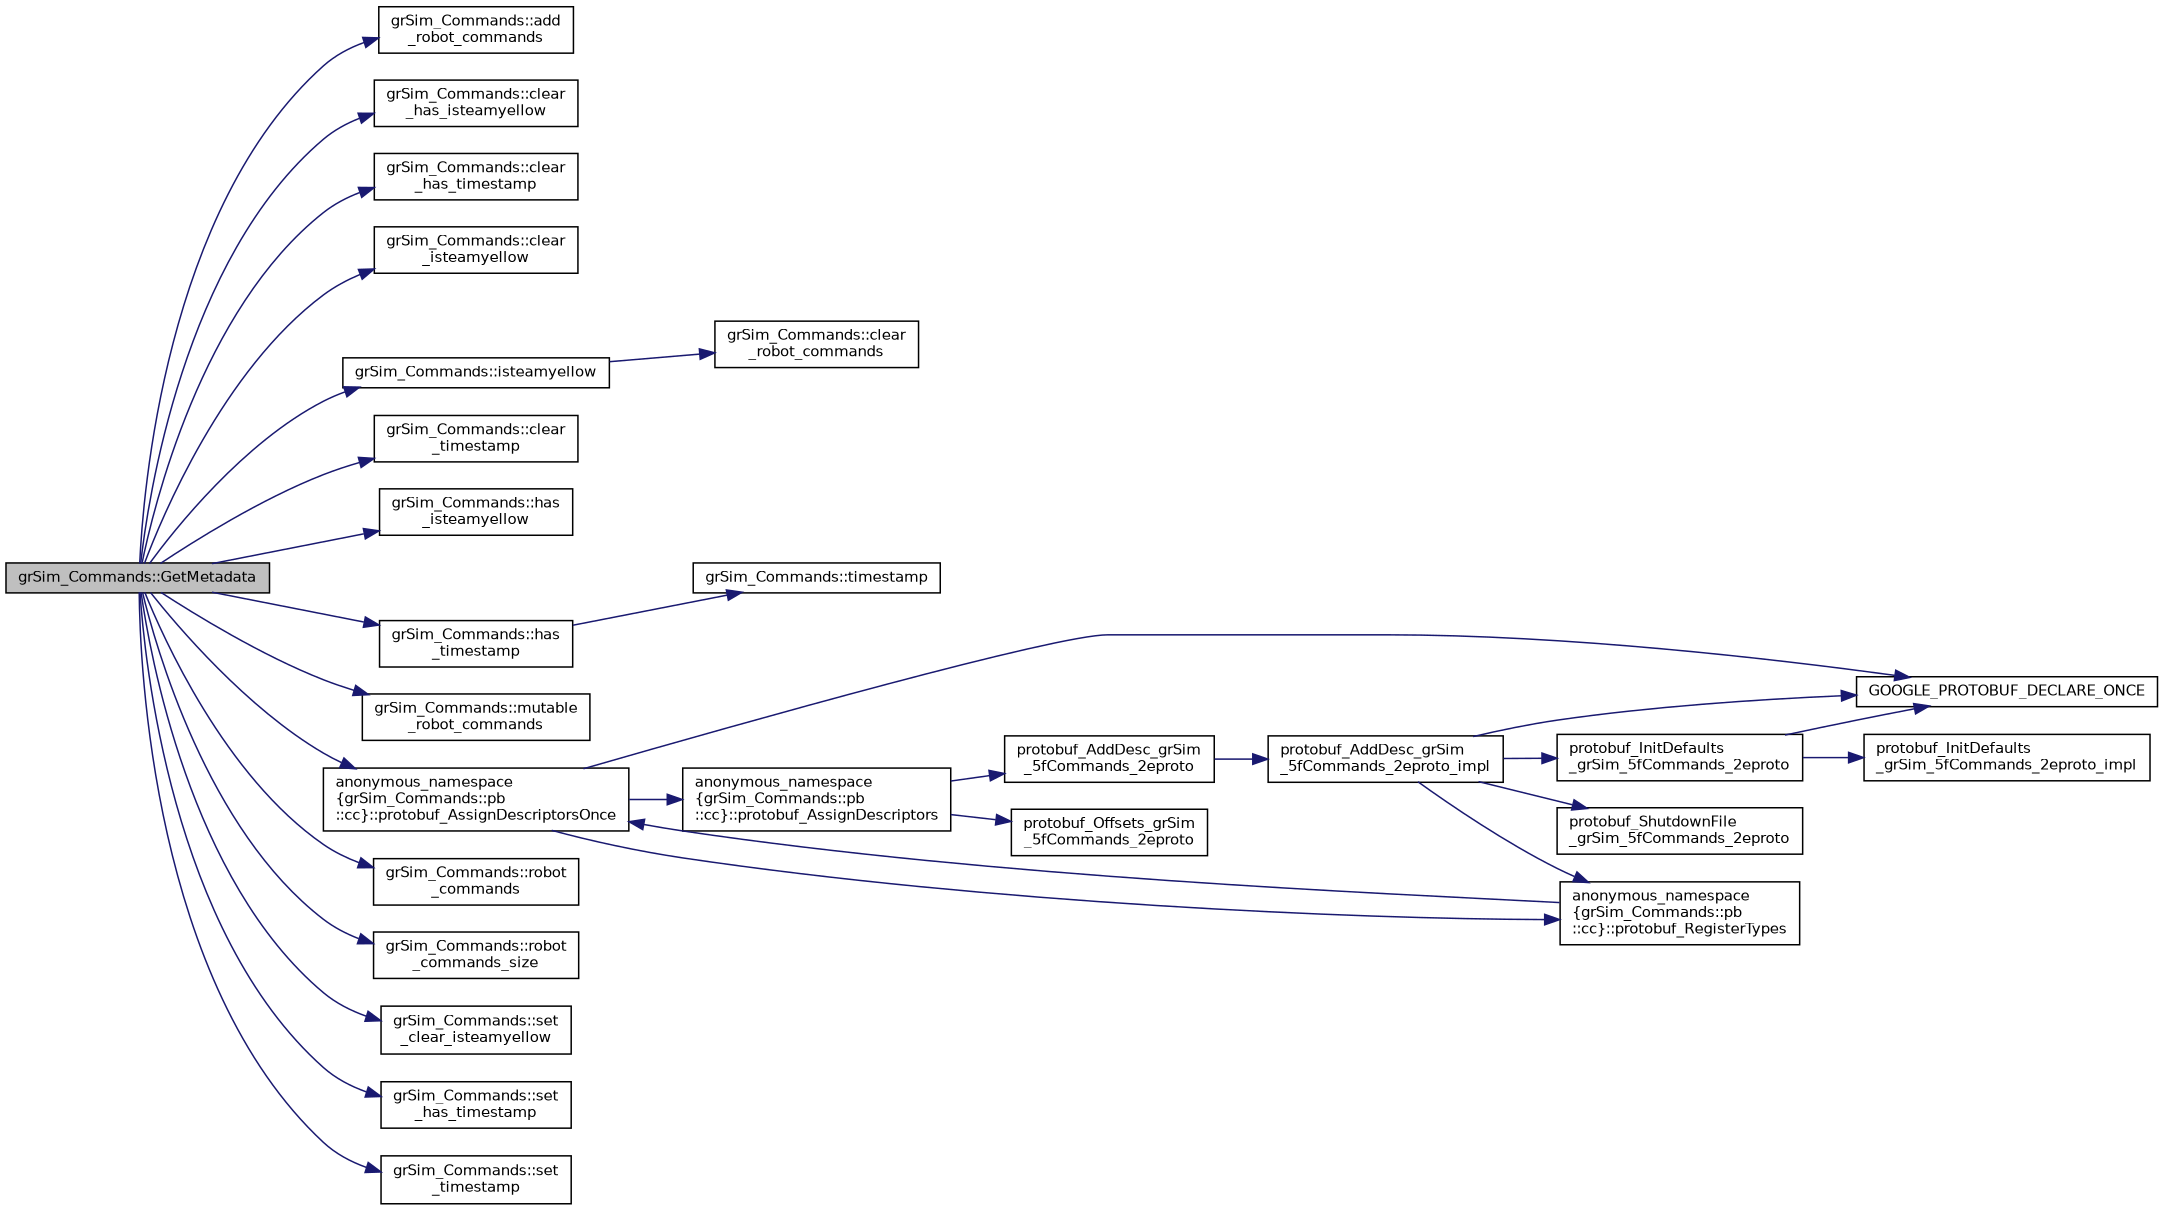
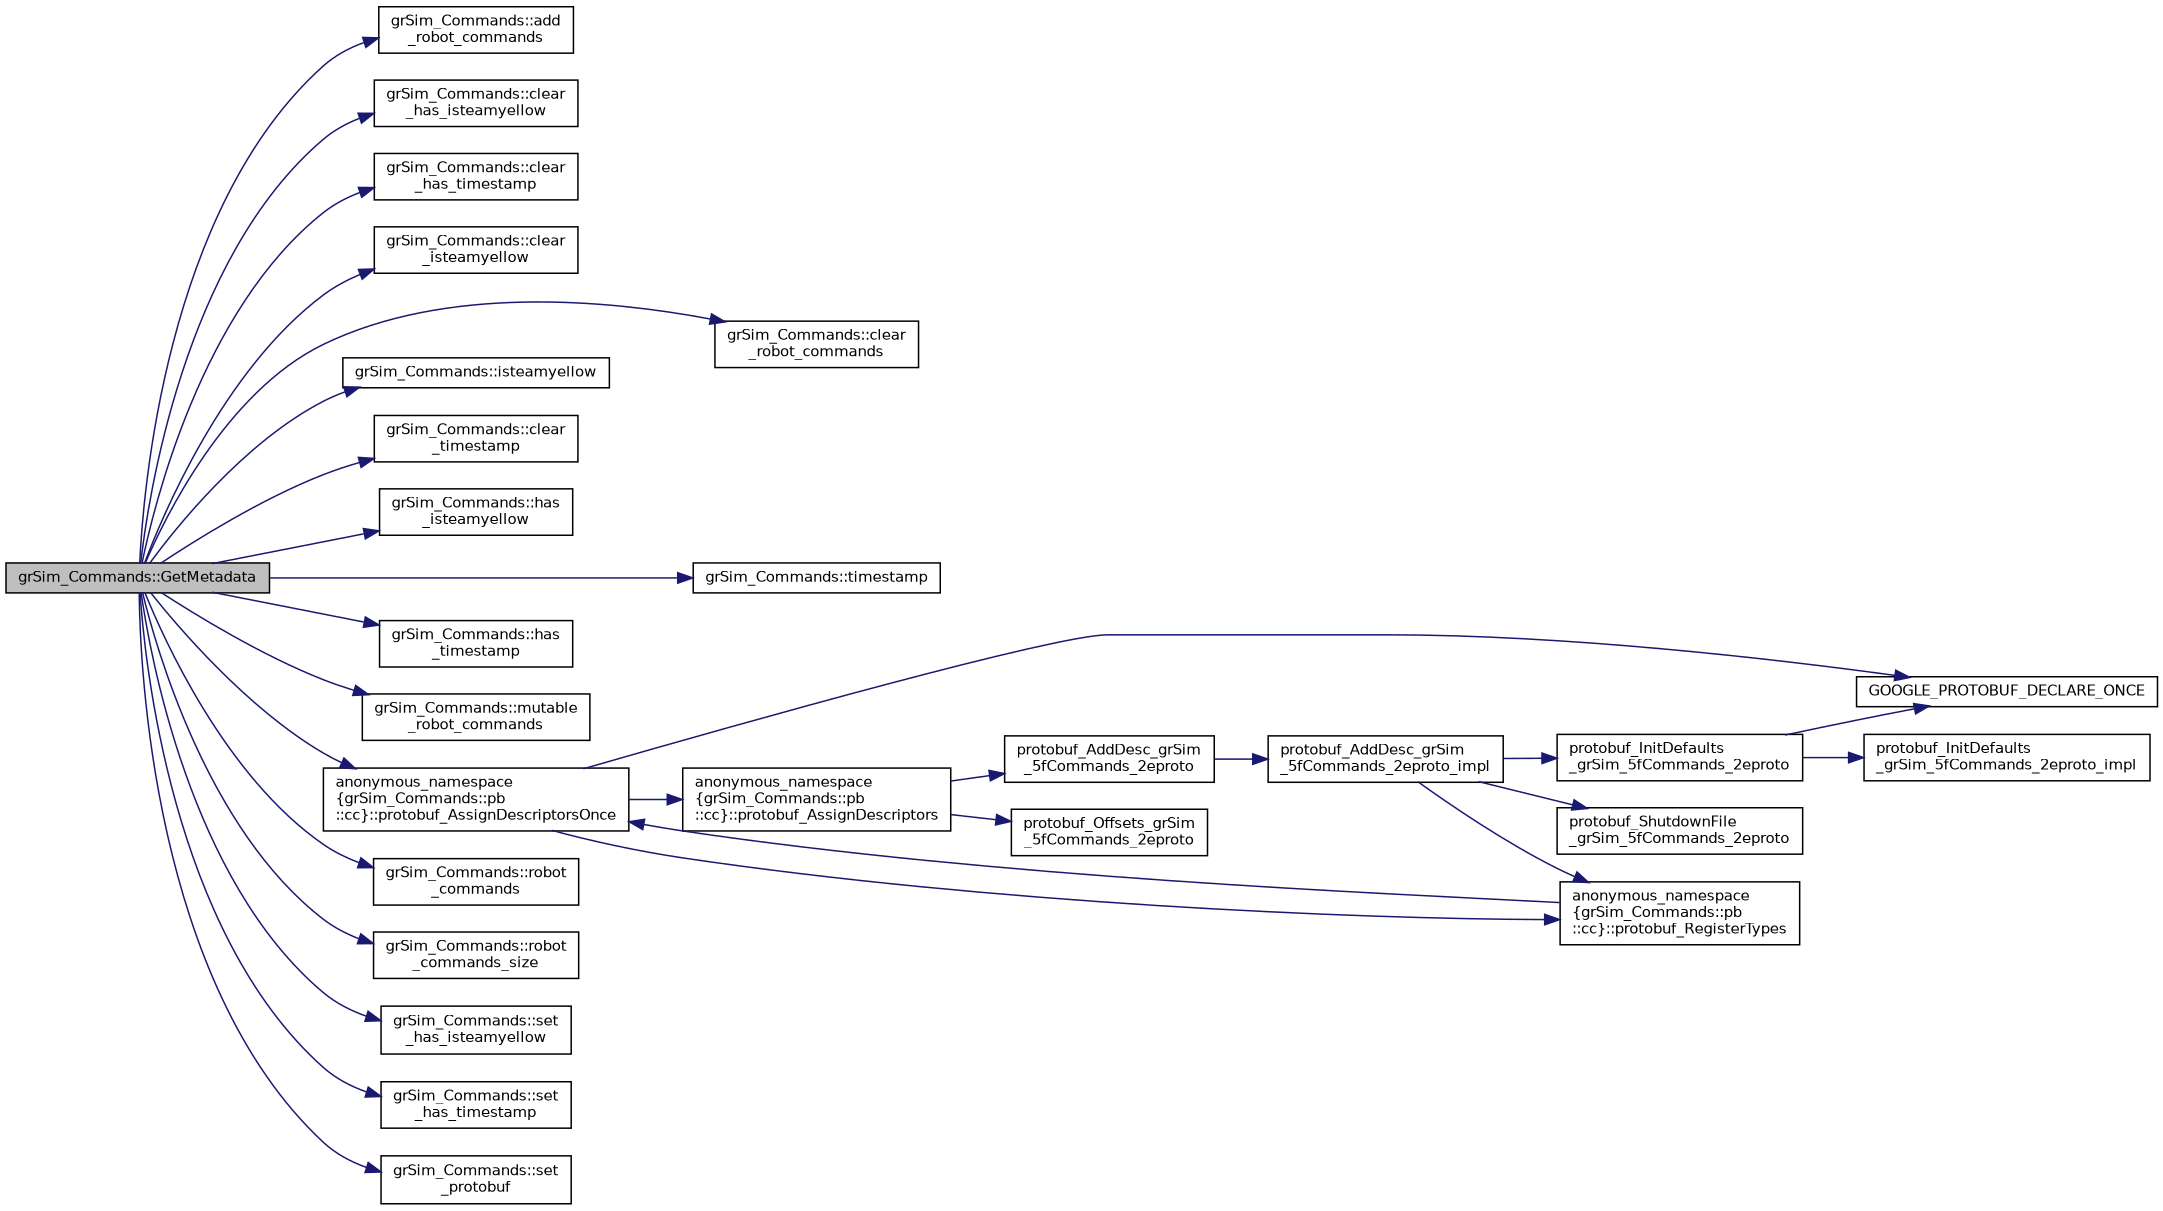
(655, 358) -> (373, 325)
(650, 610) -> (474, 578)
(1656, 708) -> none
(476, 1030) -> (476, 1030)
(476, 1180) -> (476, 1180)
